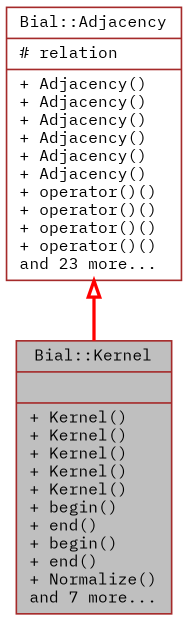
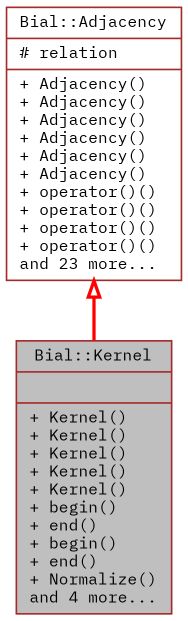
(94, 597) -> (94, 597)
